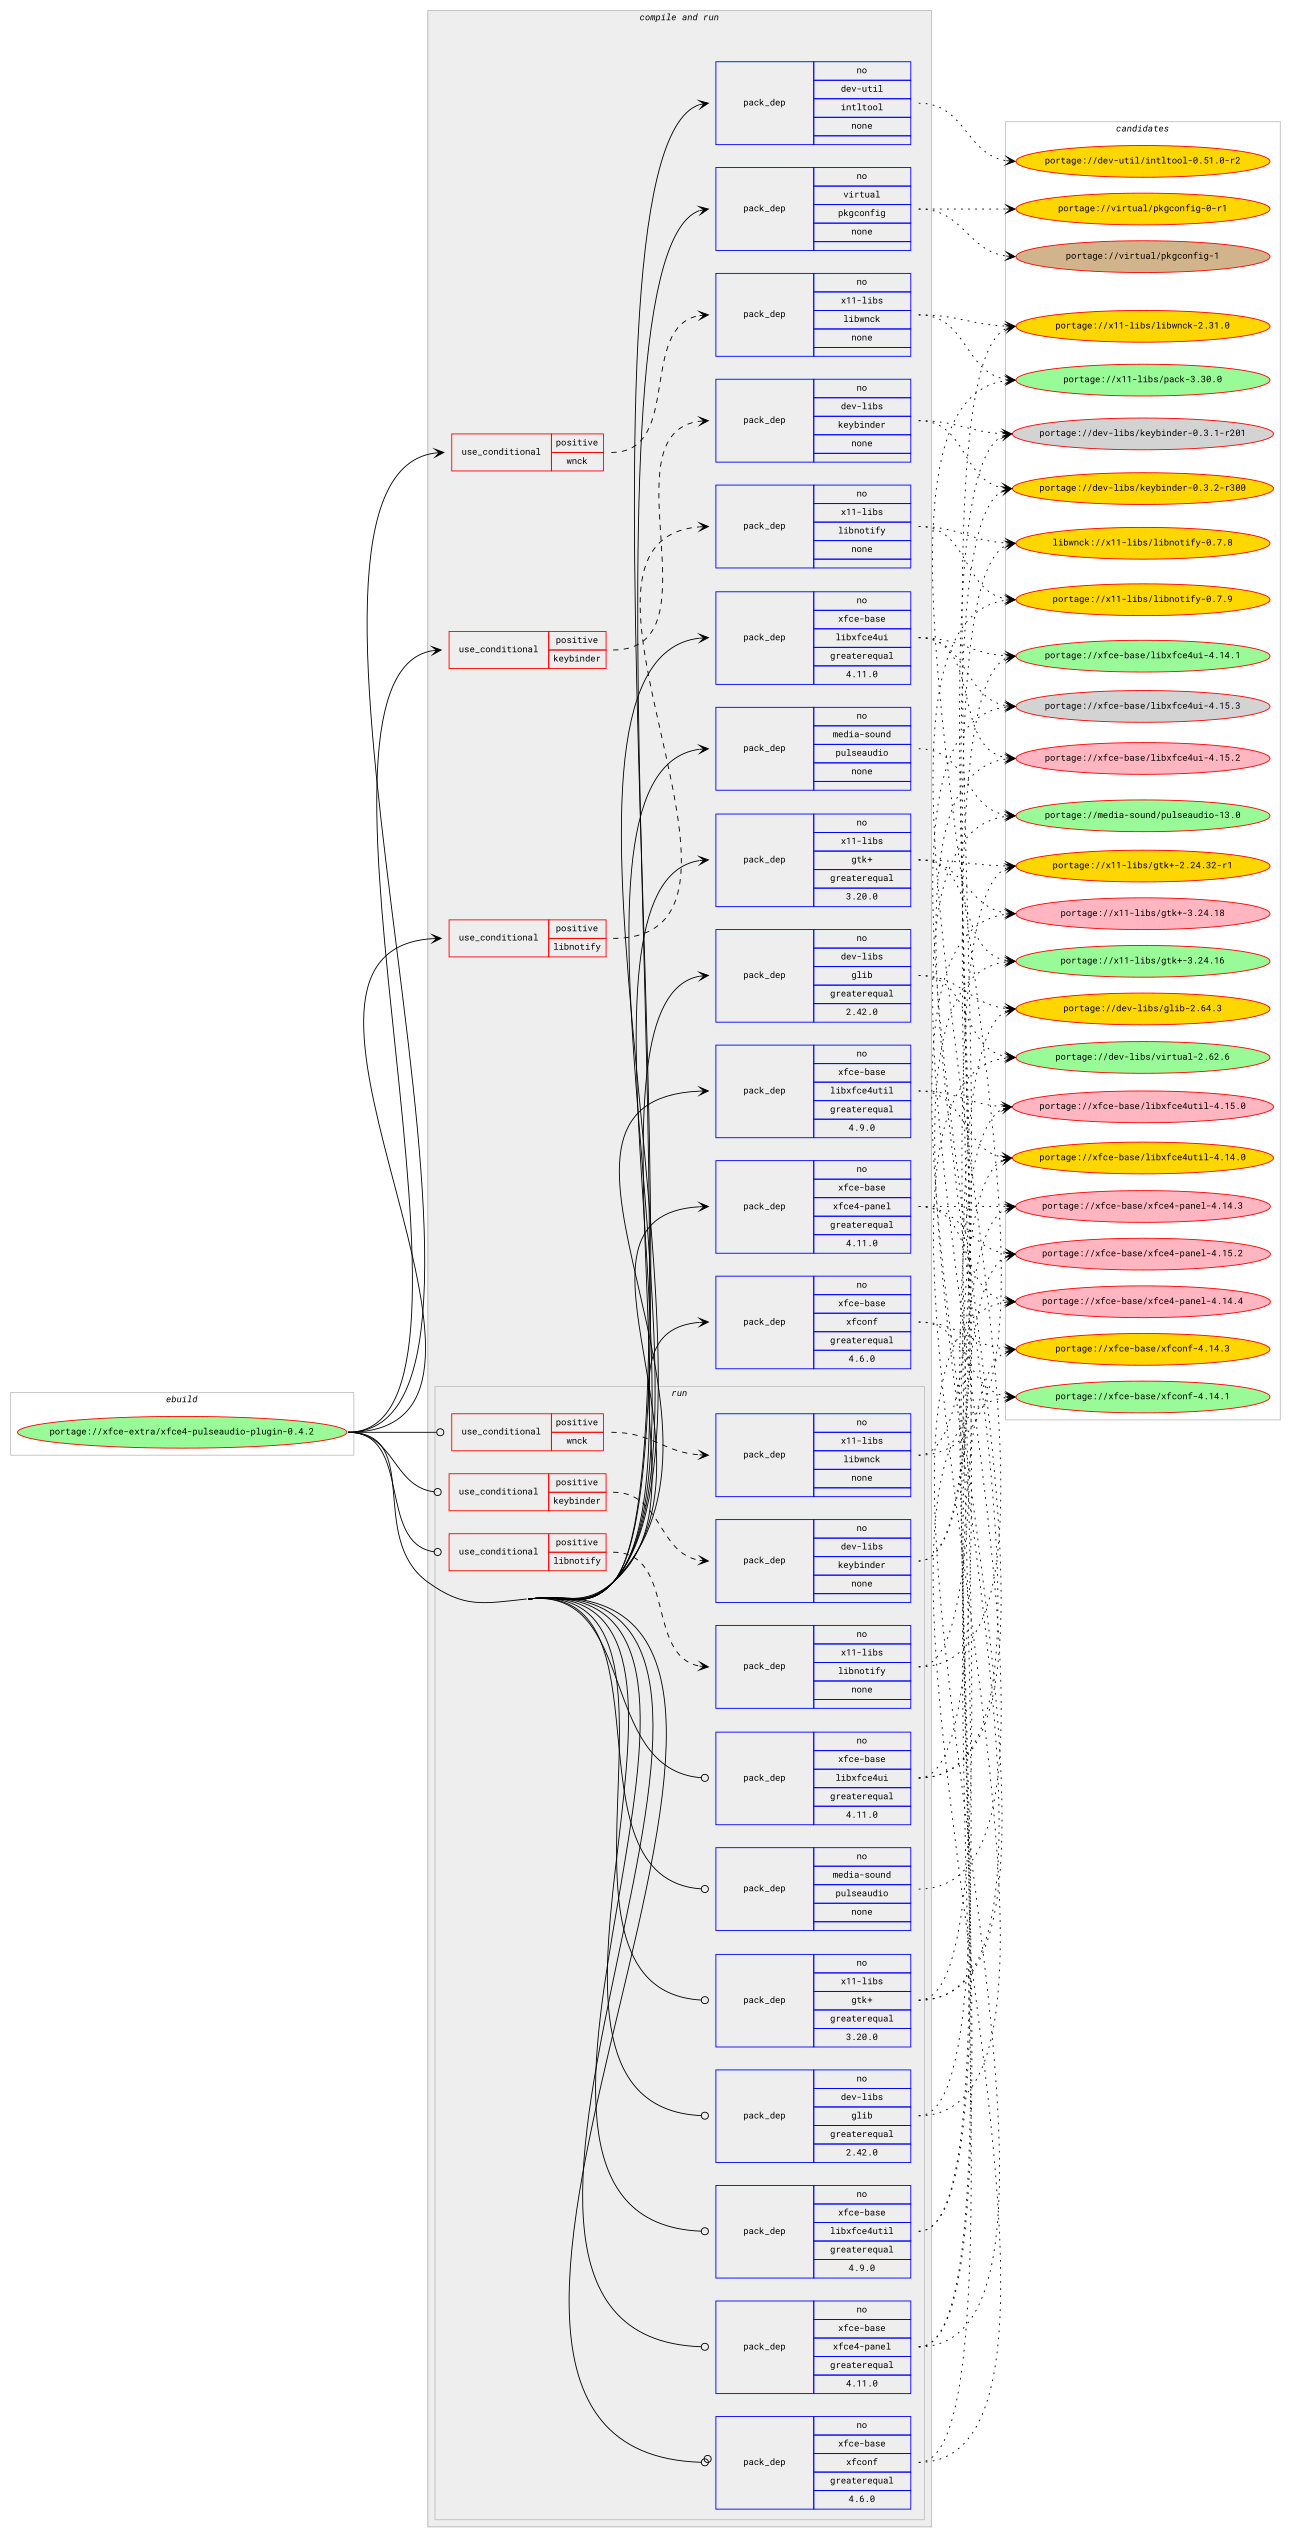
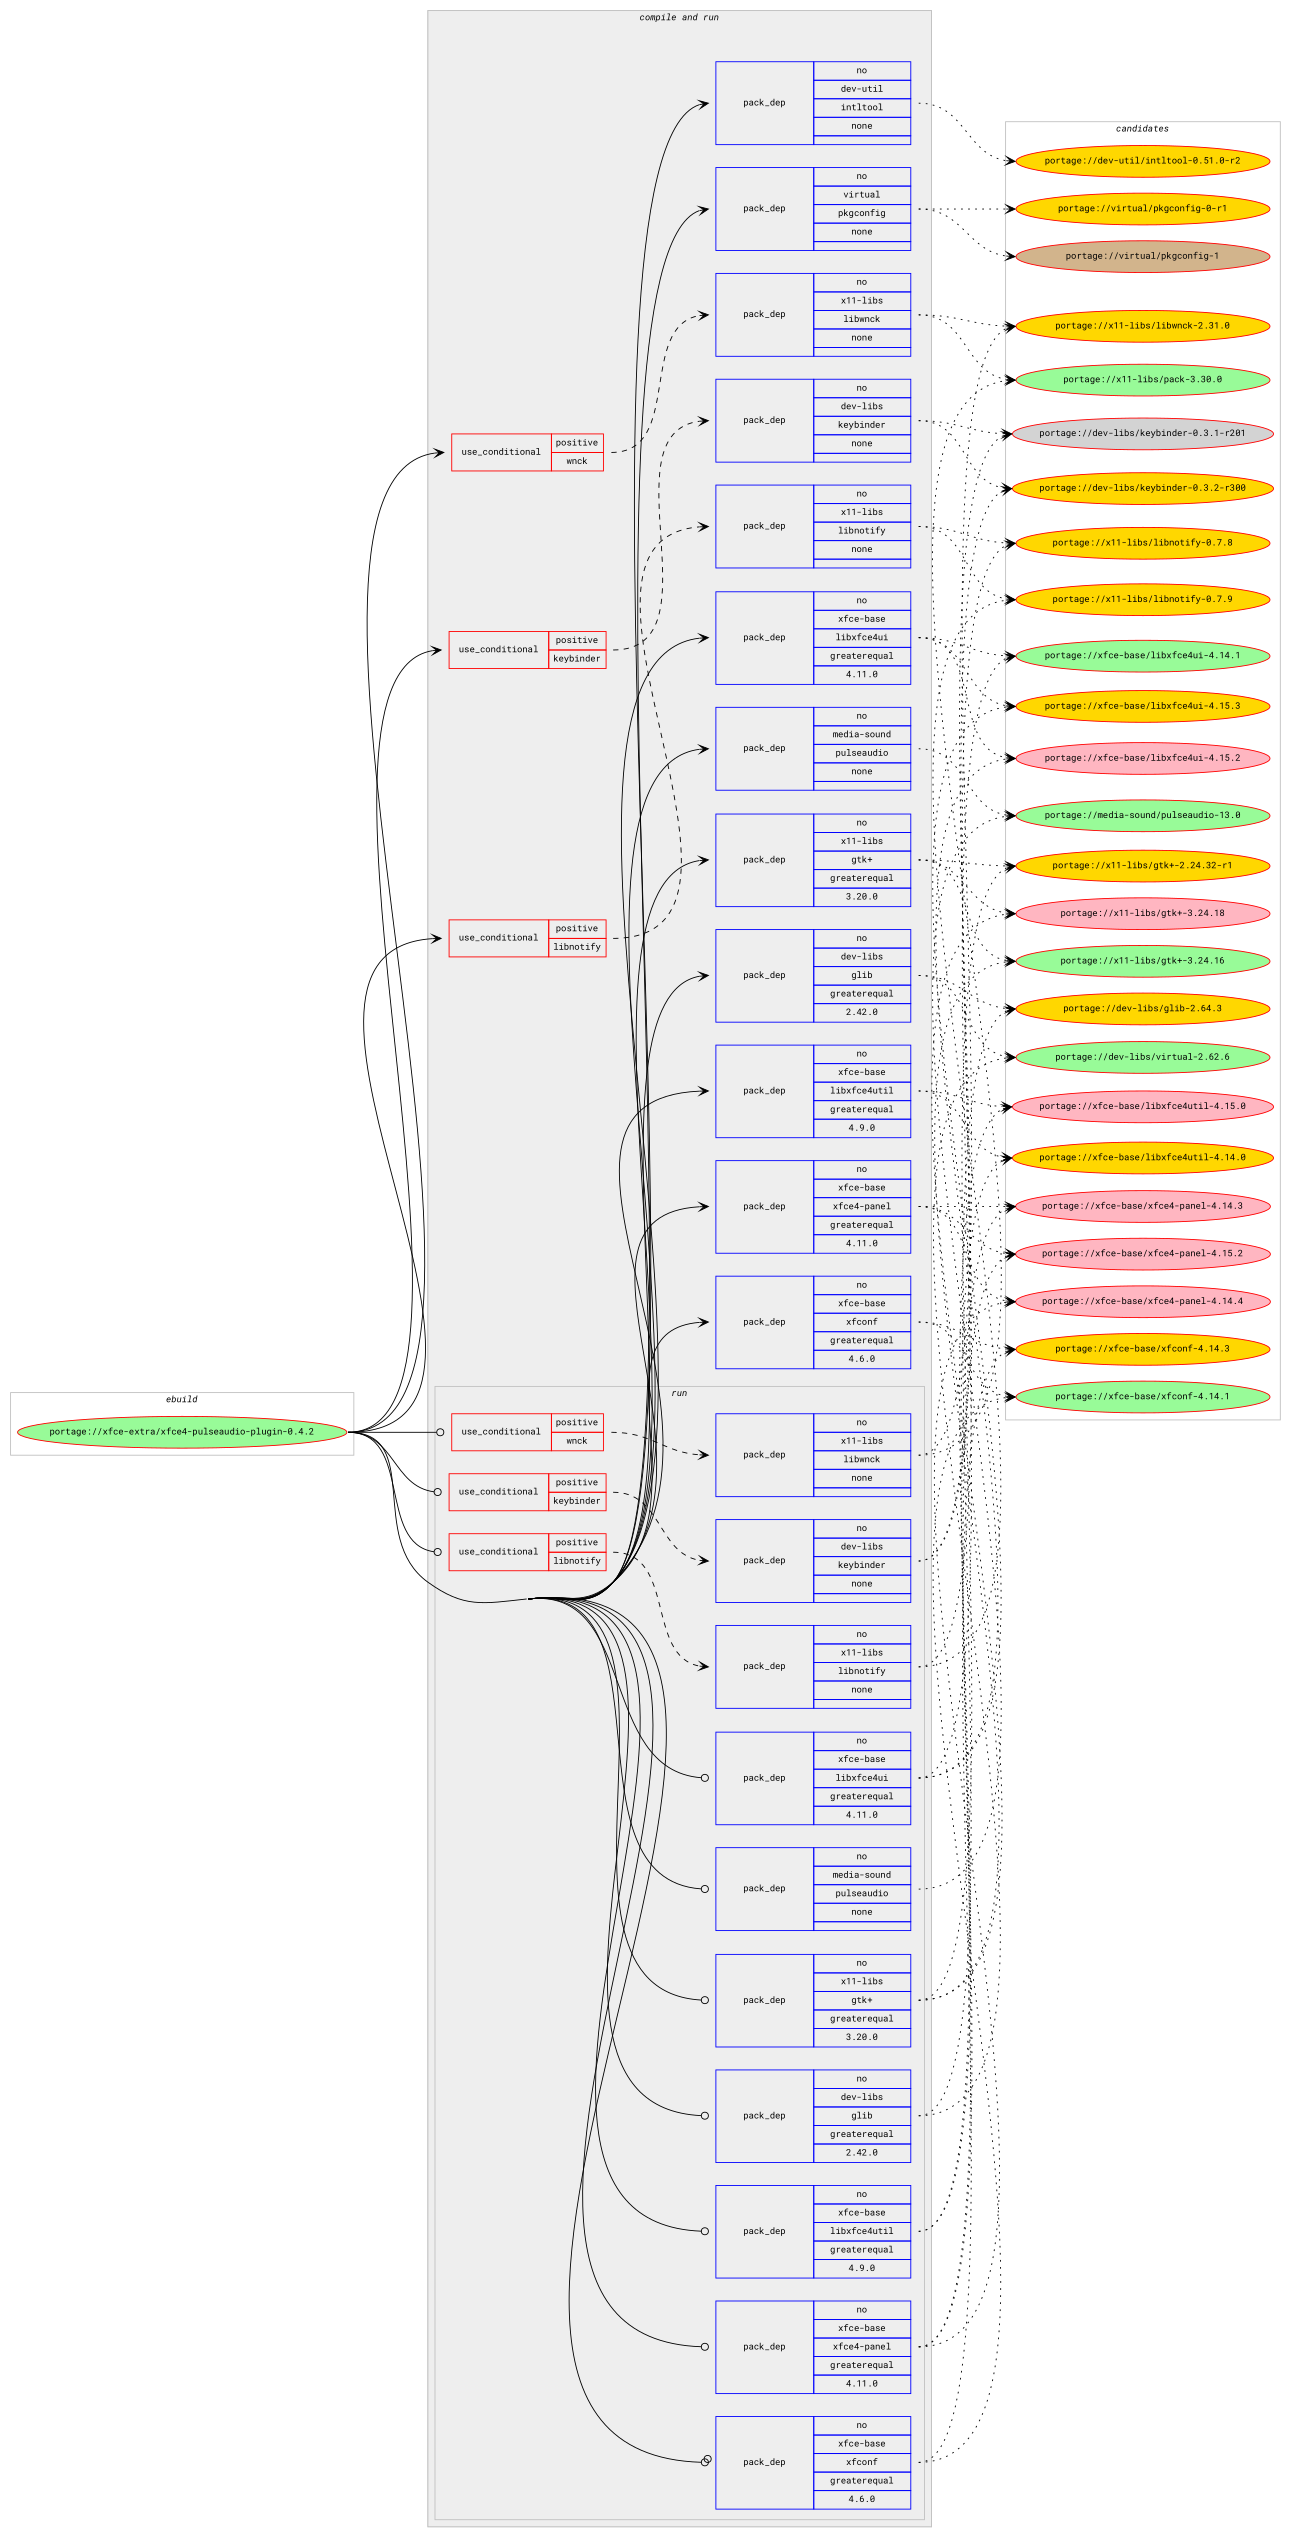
(1143, 543) -> (1143, 543)
(1143, 706) -> (1143, 706)
